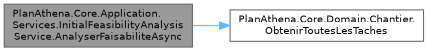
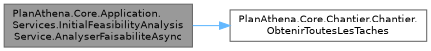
(327, 26) -> (328, 26)
